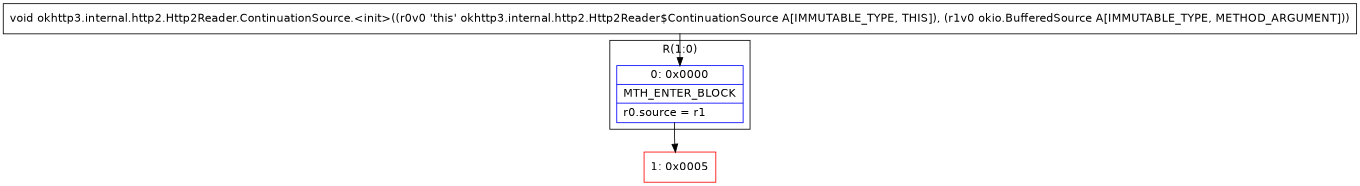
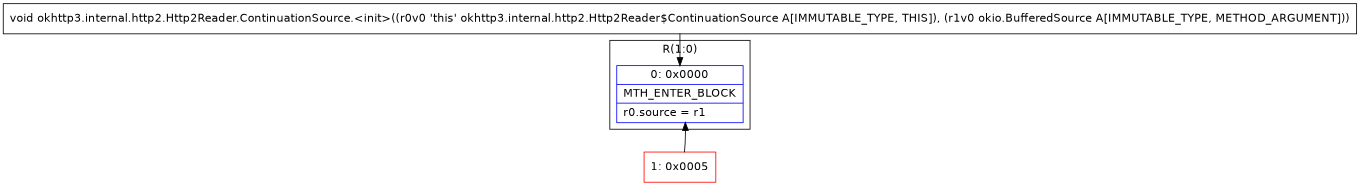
(674, 134) -> (685, 141)
